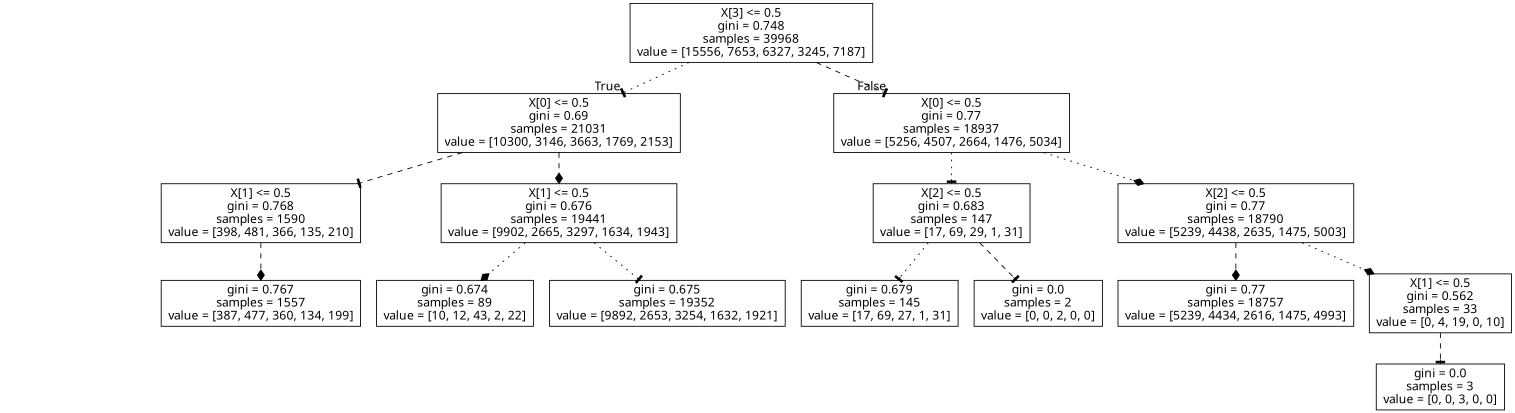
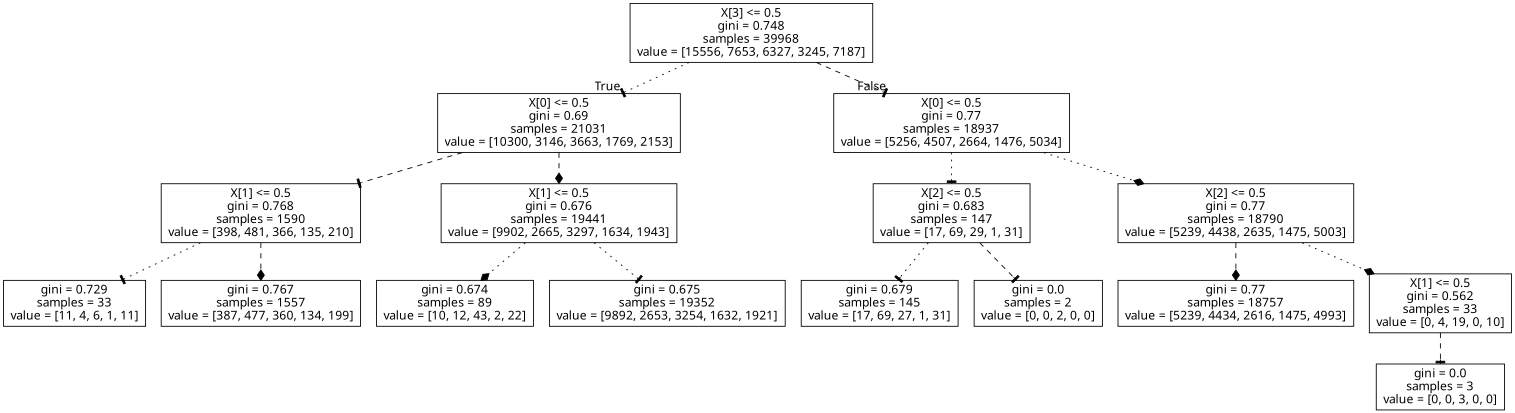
none -> (75, 303)
